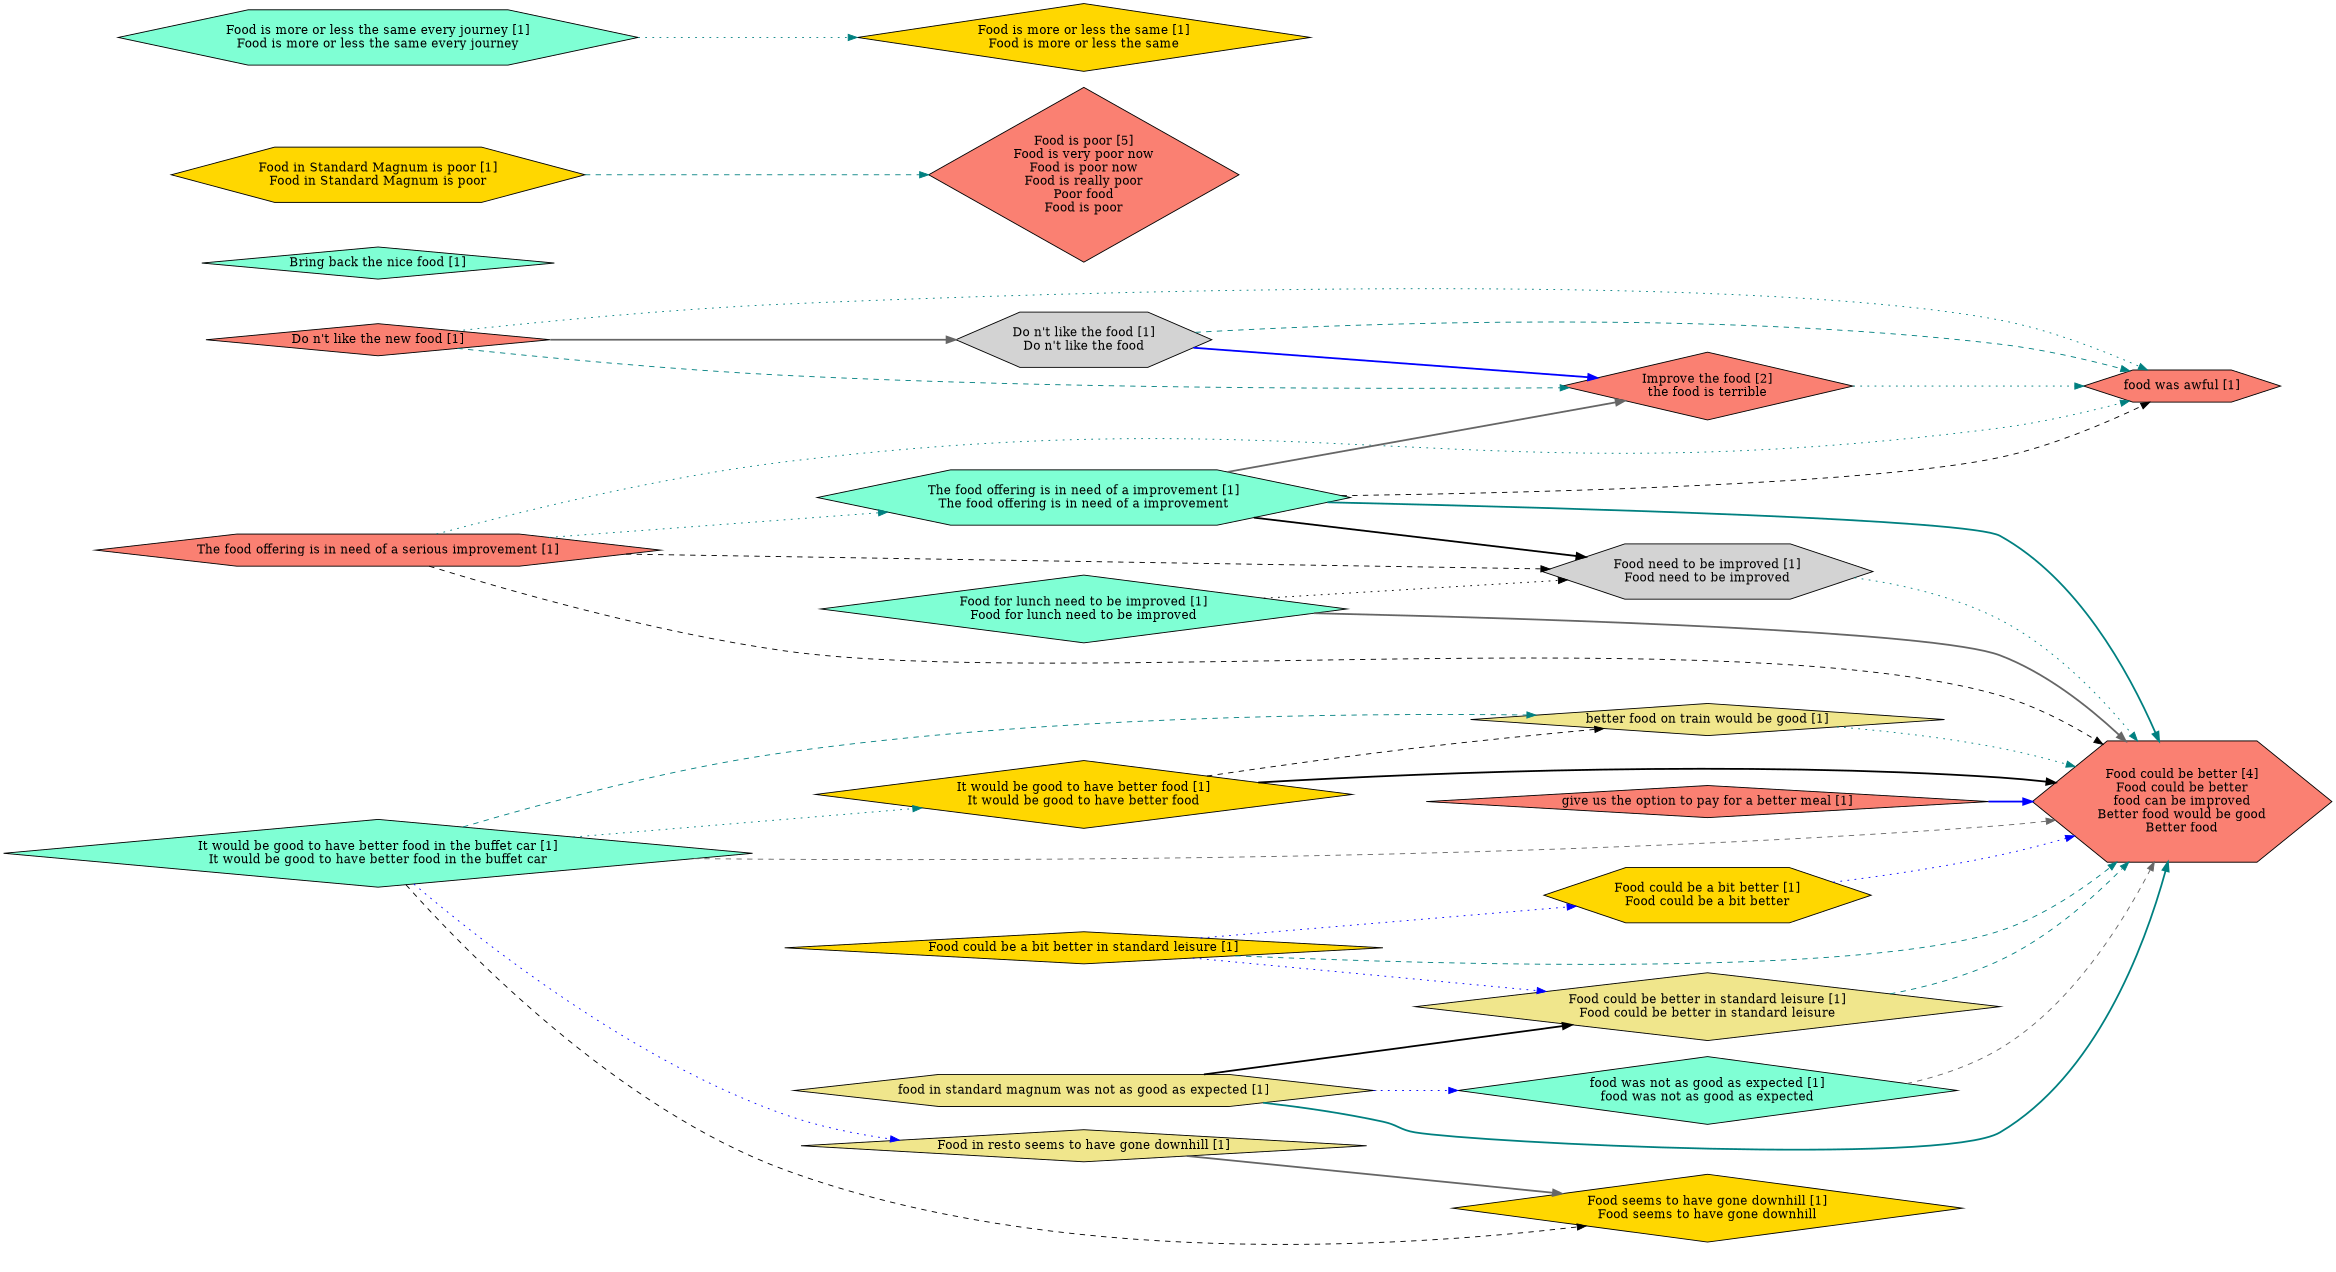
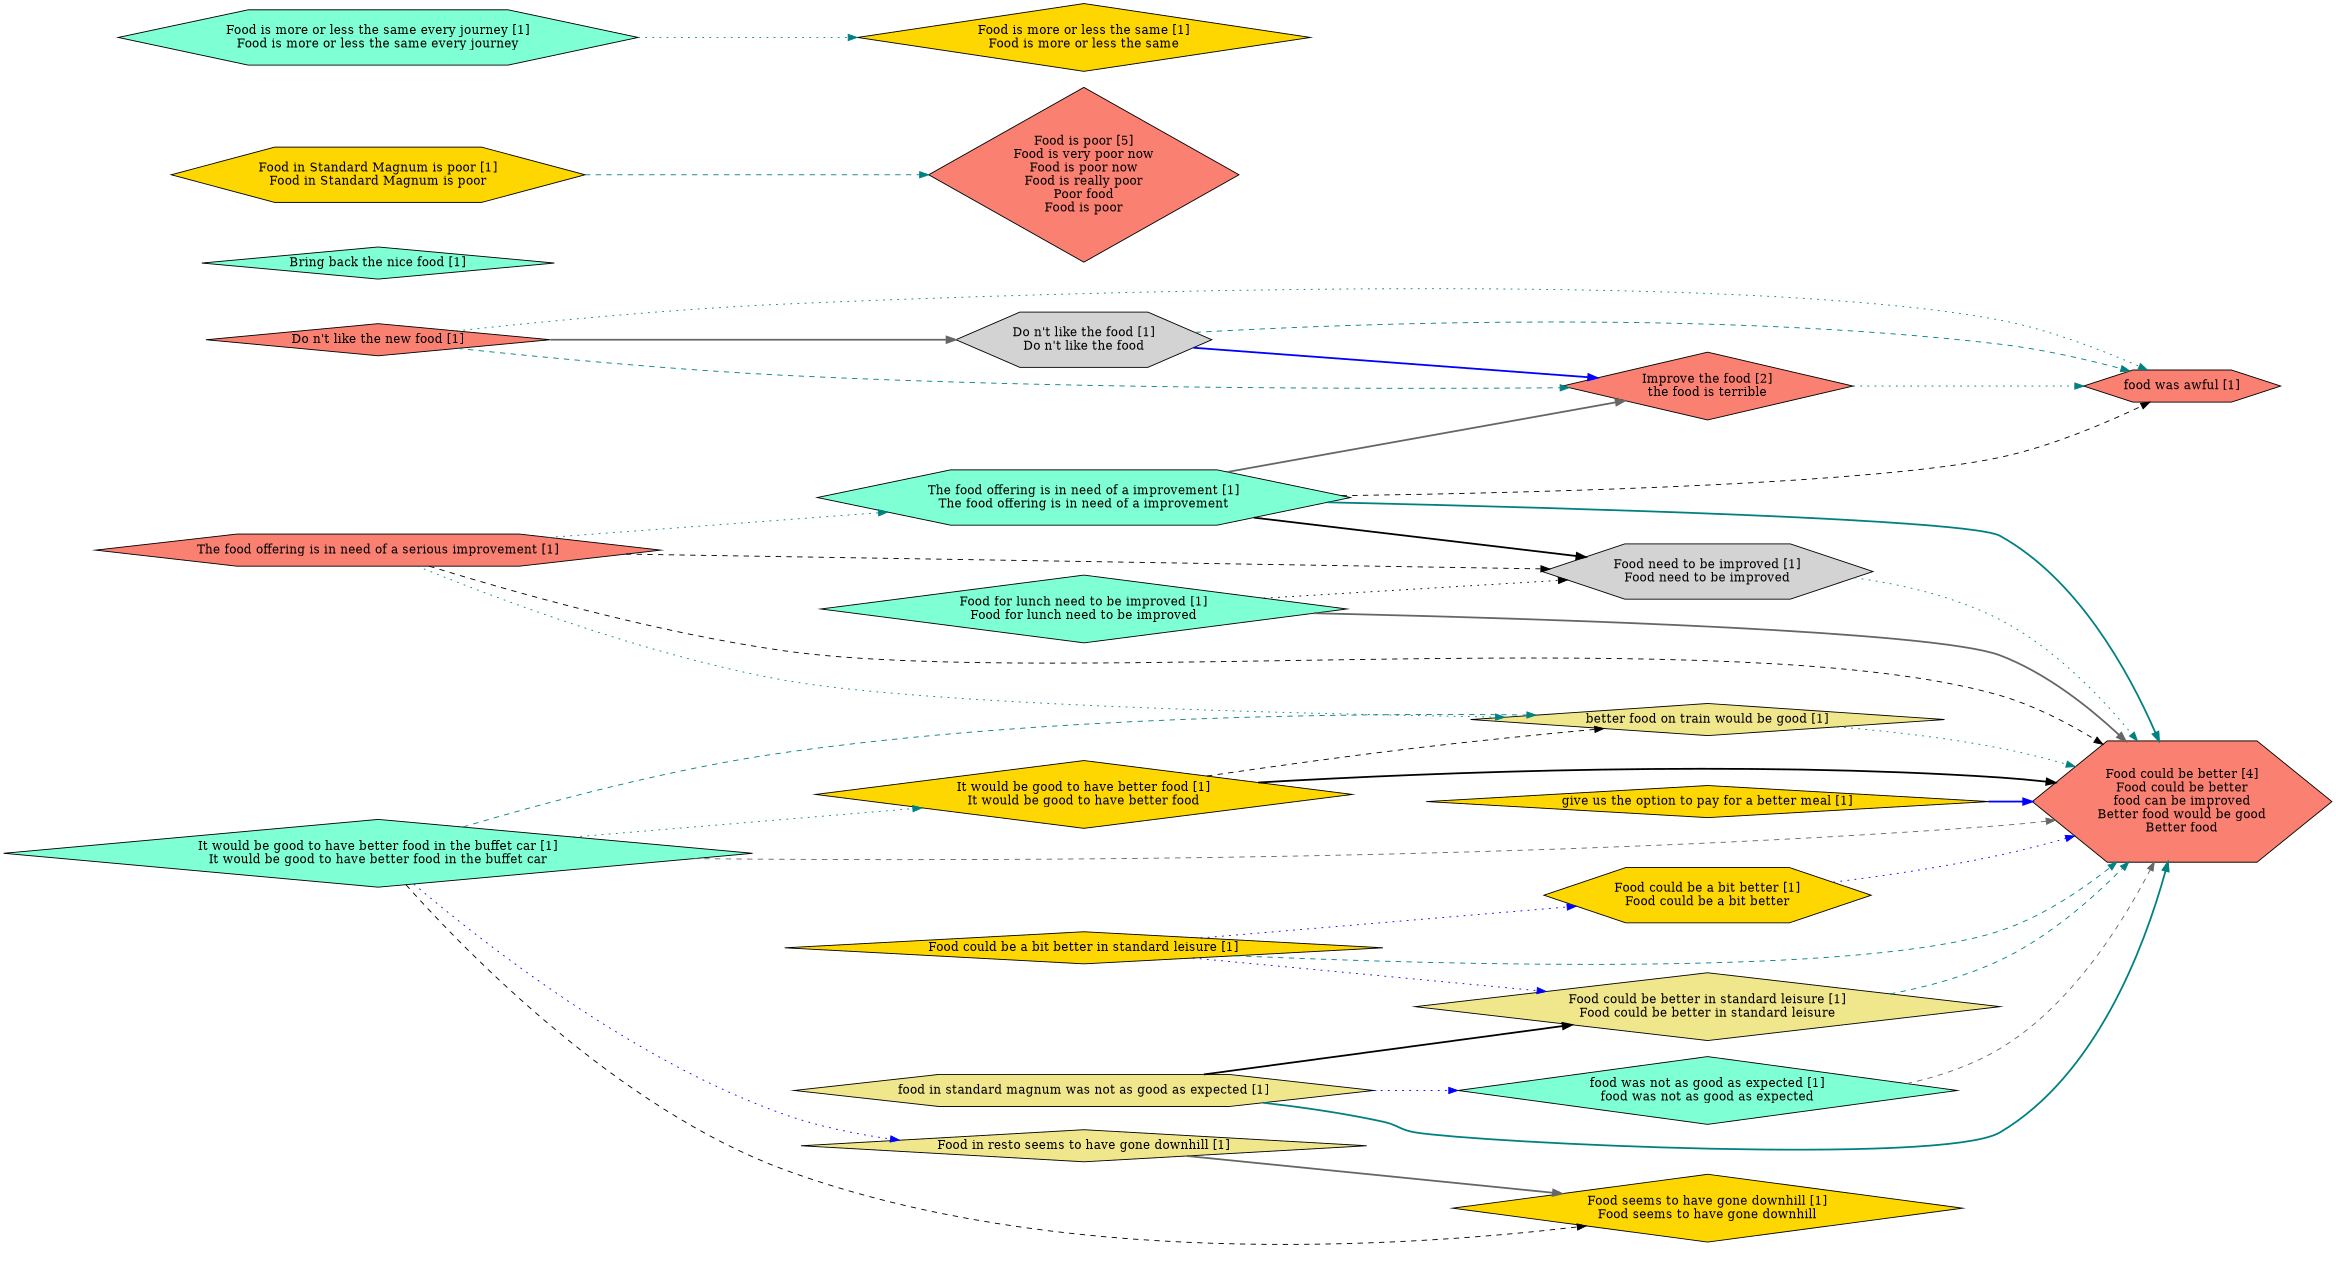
(1276, 441) -> (947, 697)
(1708, 802) -> (1708, 802)
